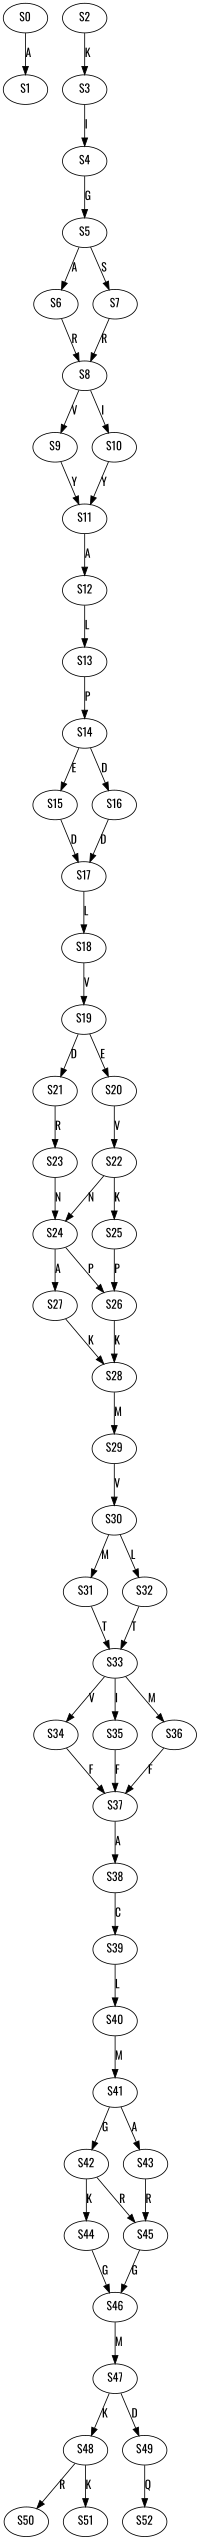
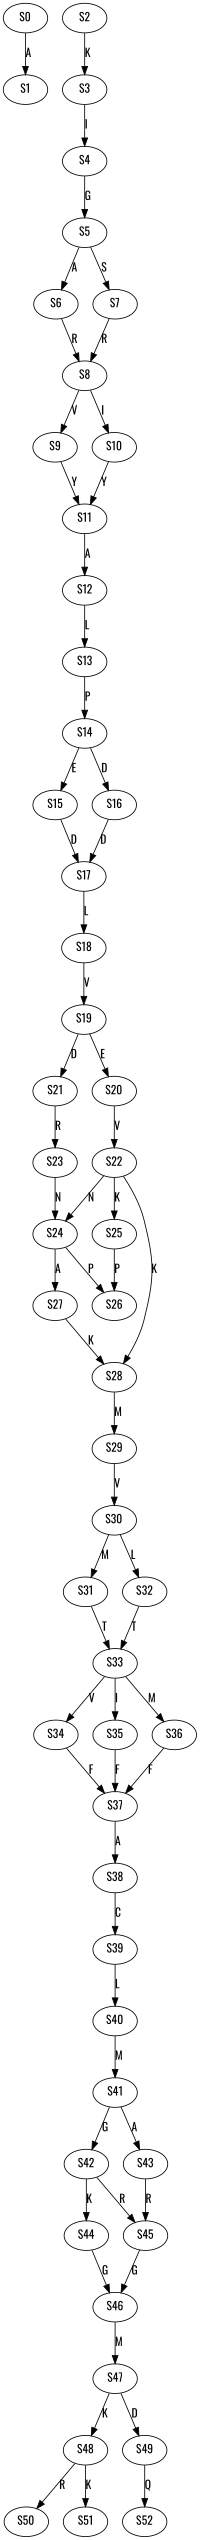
(114, 1337) -> (152, 1266)
